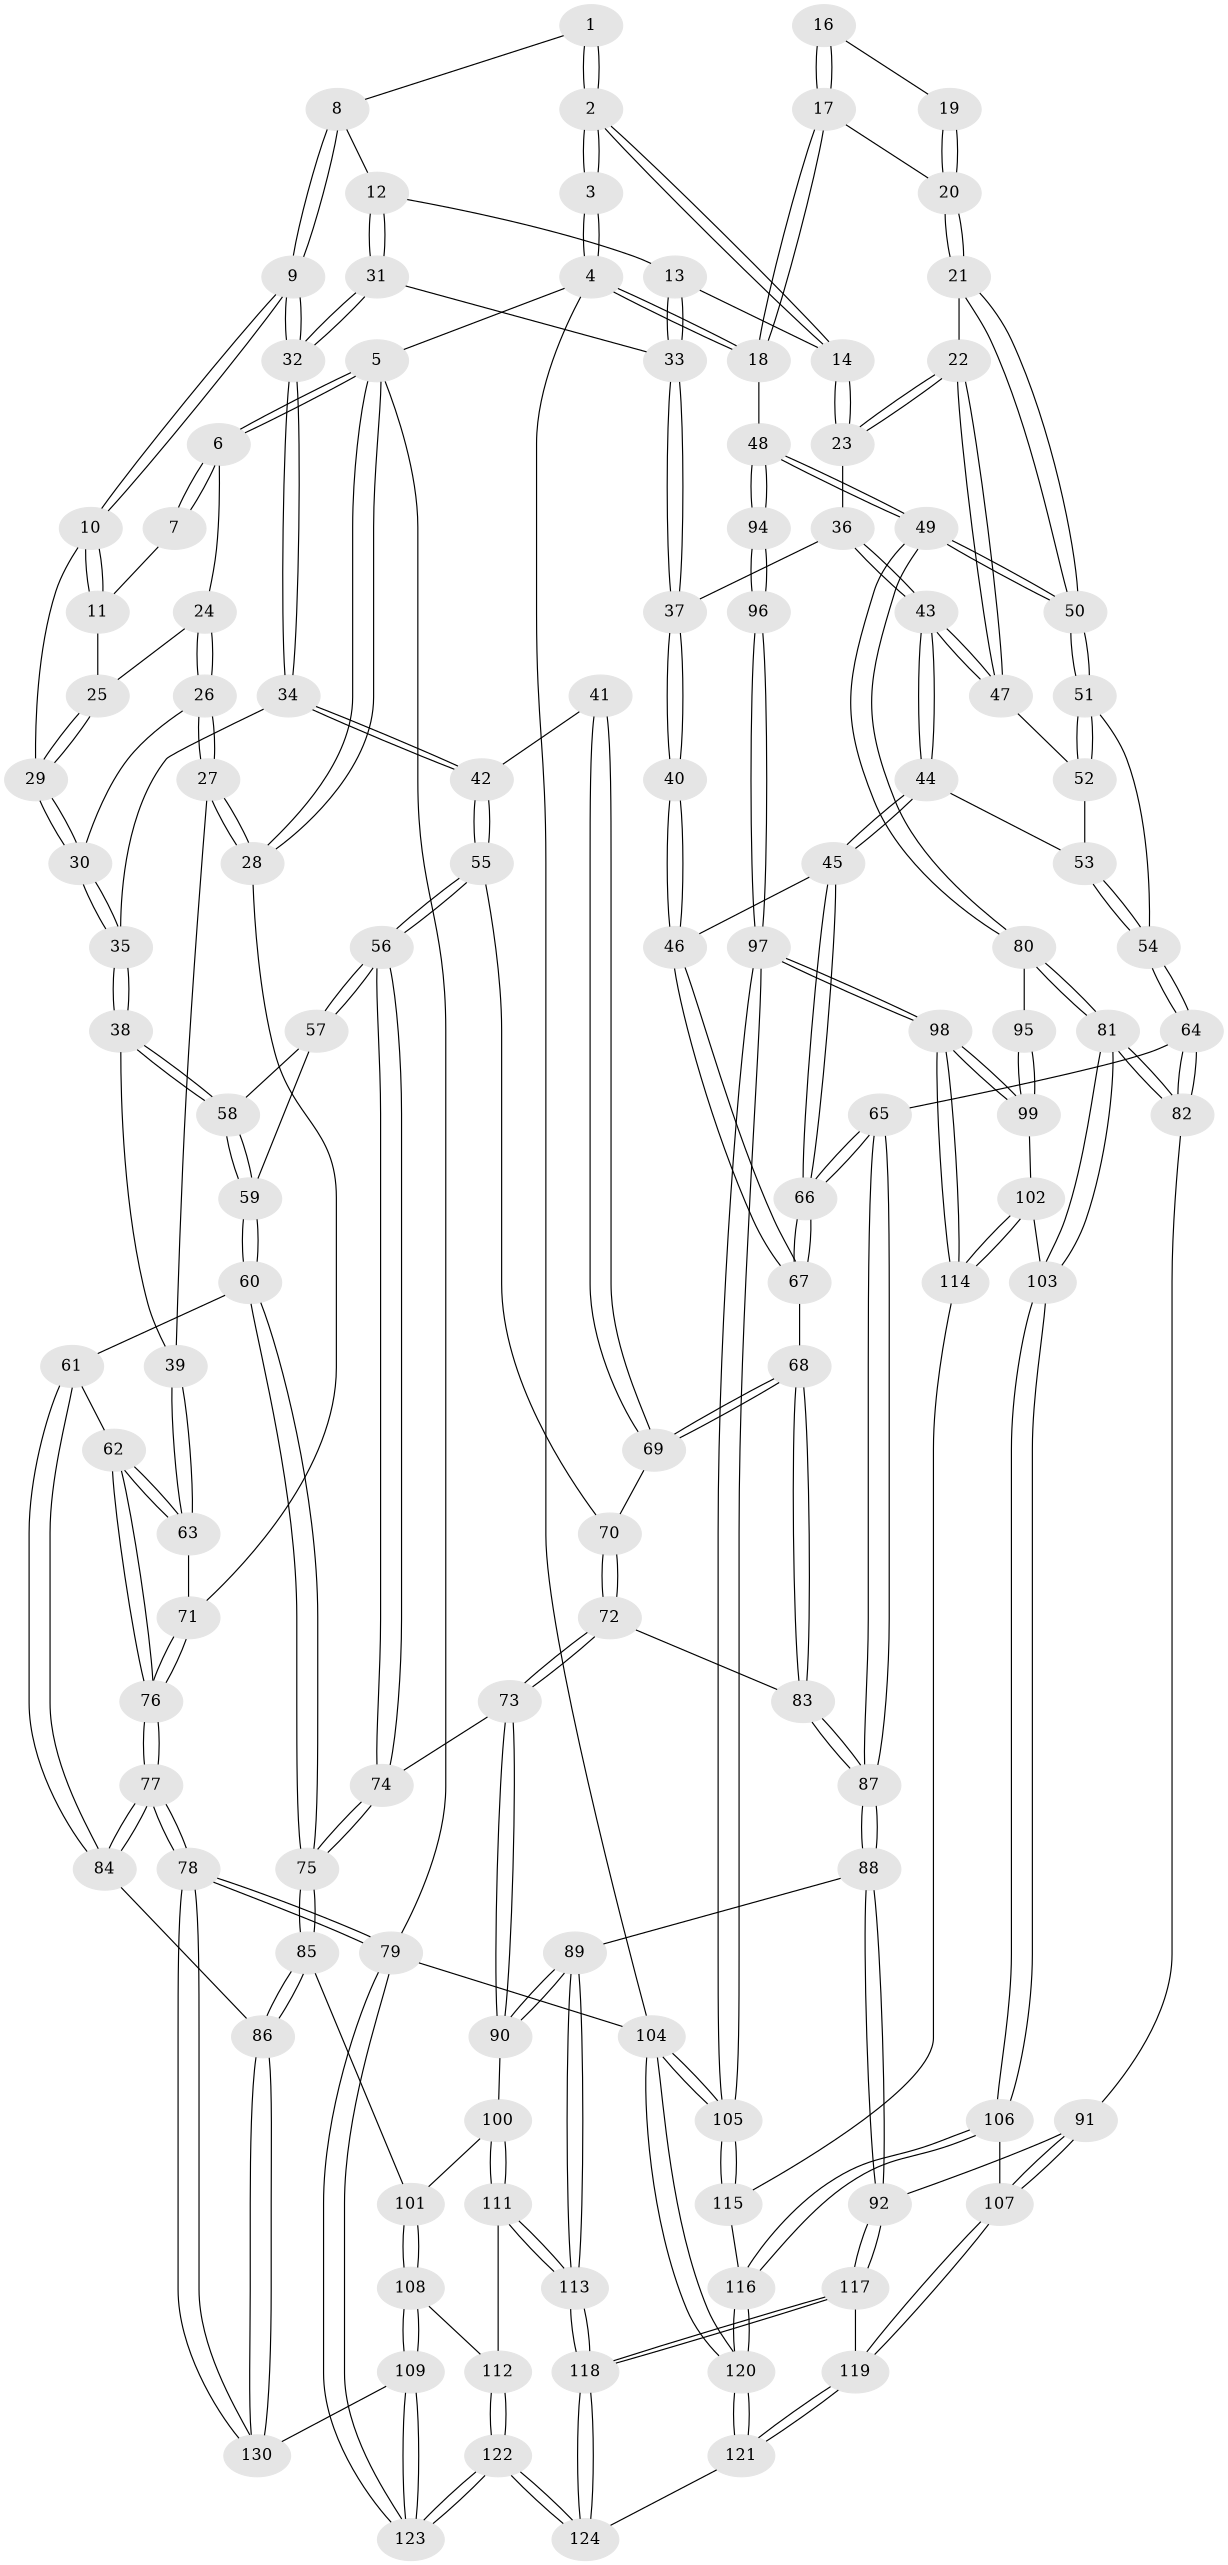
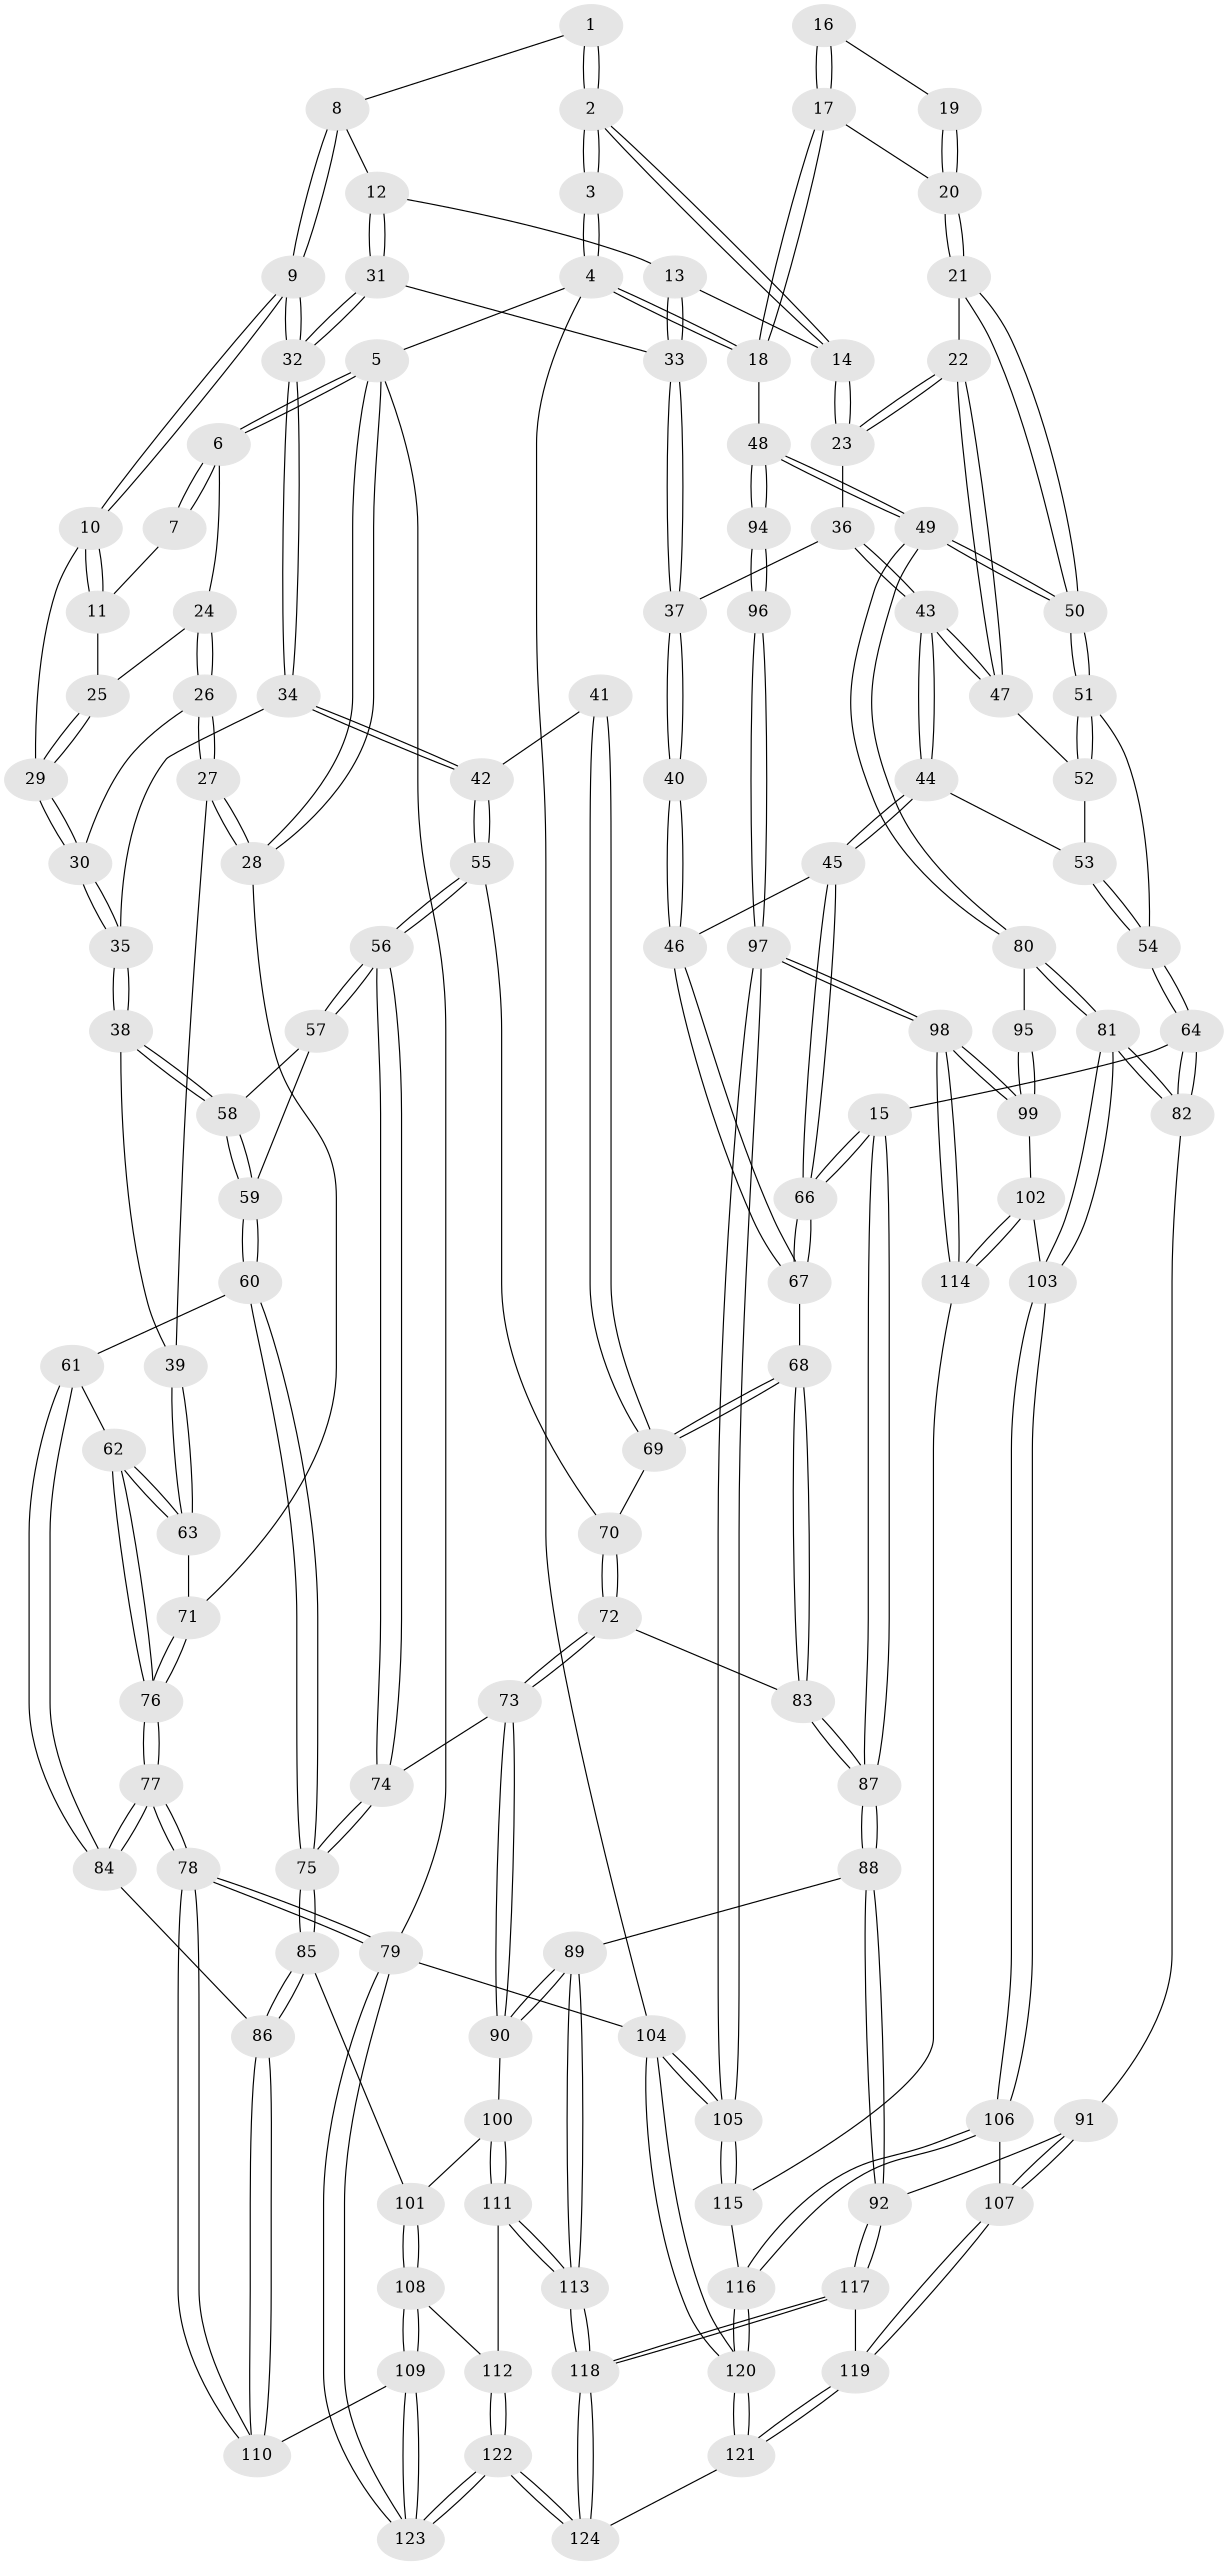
(880, 1115) -> (880, 1115)
(257, 2456) -> (257, 2456)
